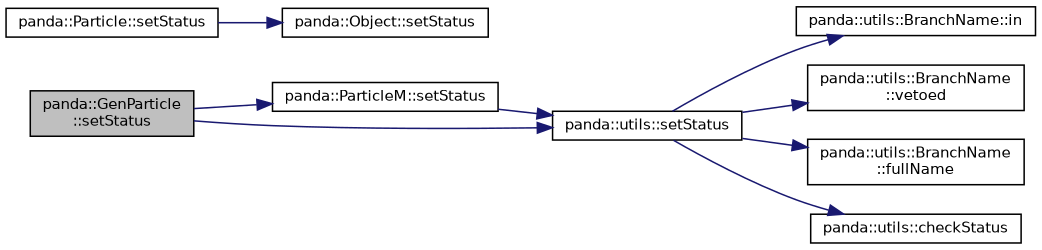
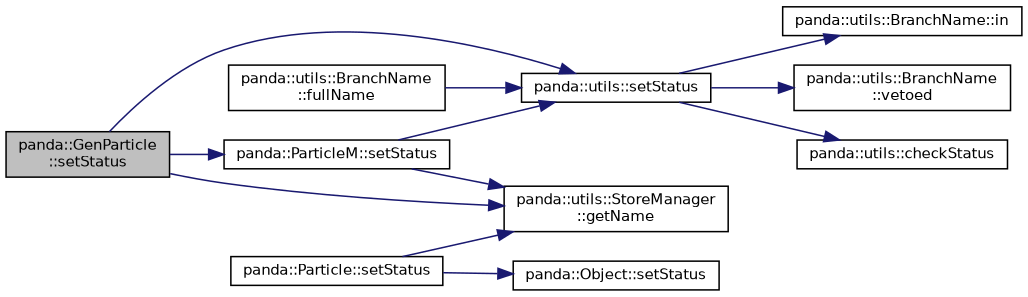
(767, 142) -> (475, 88)
none -> (616, 209)
